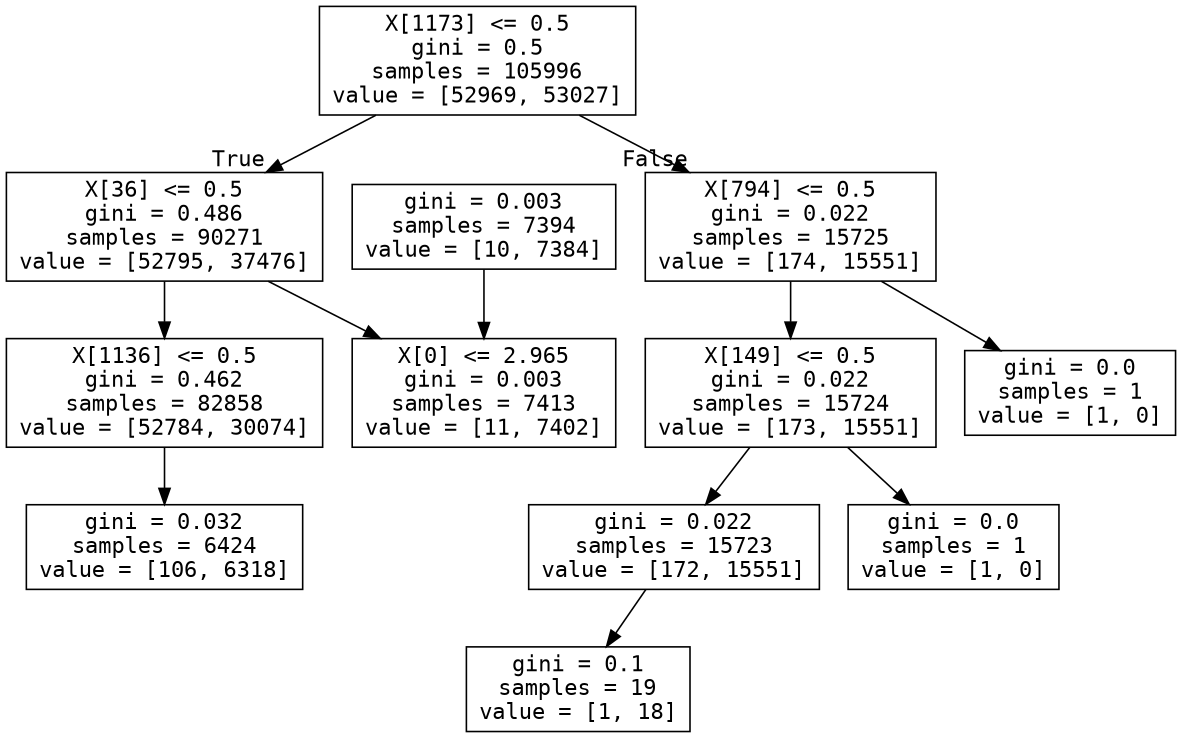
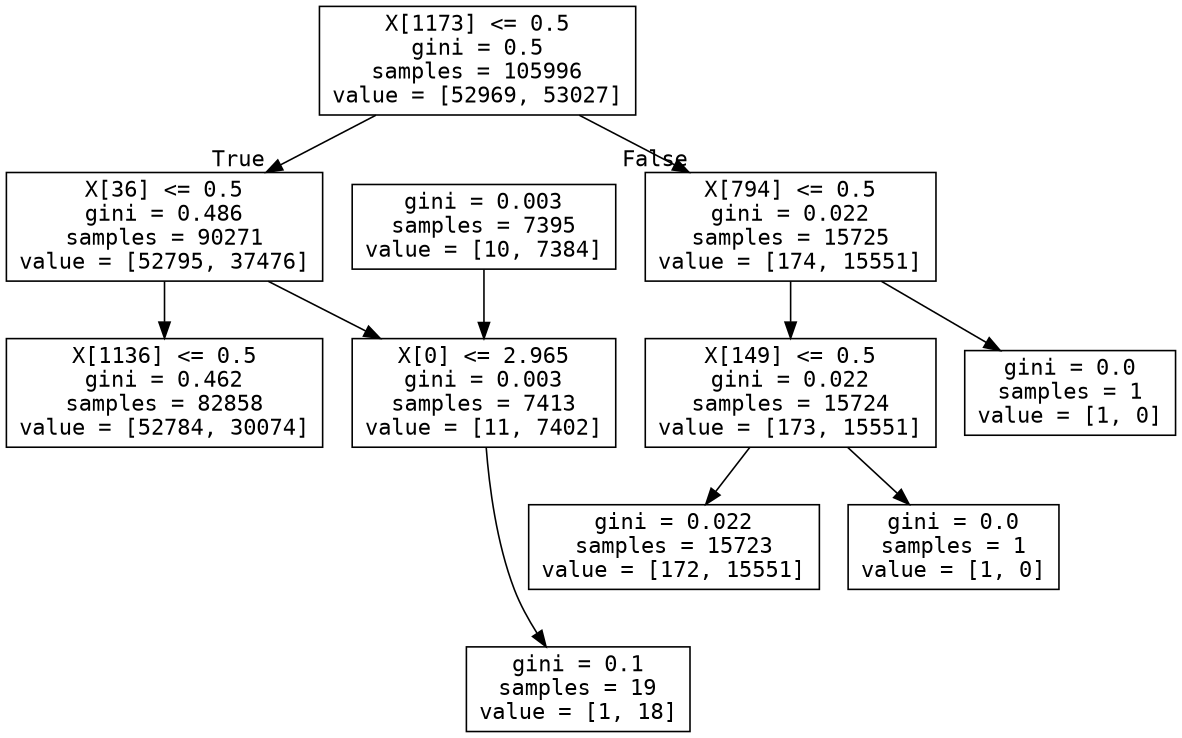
(484, 227) -> (484, 227)
(165, 547) -> none
(631, 611) -> (501, 543)
